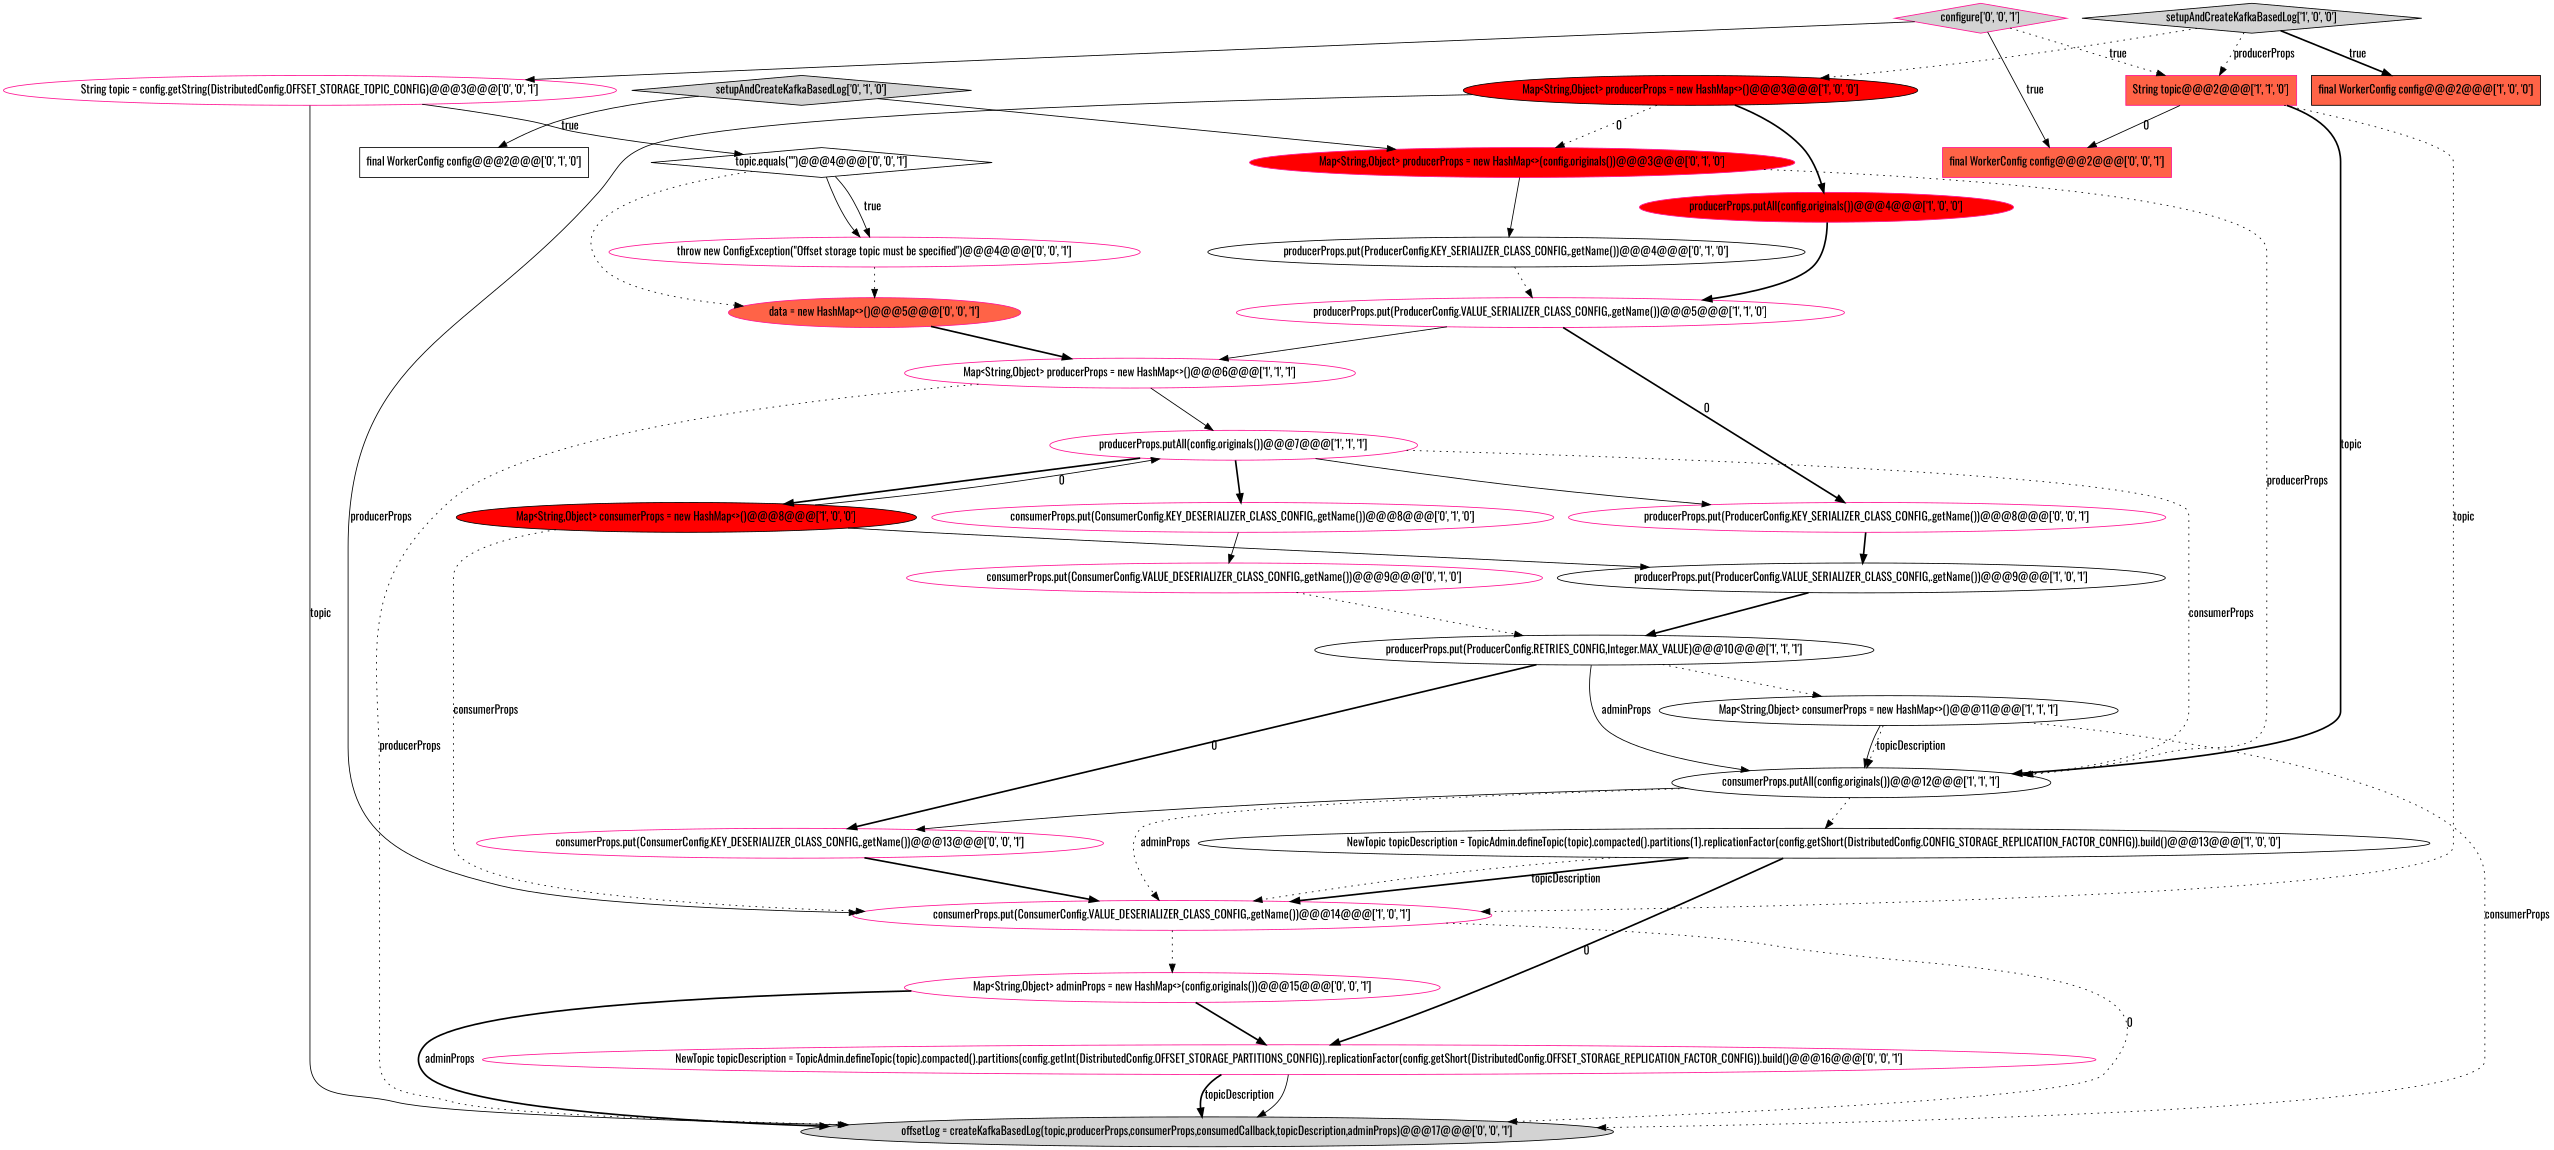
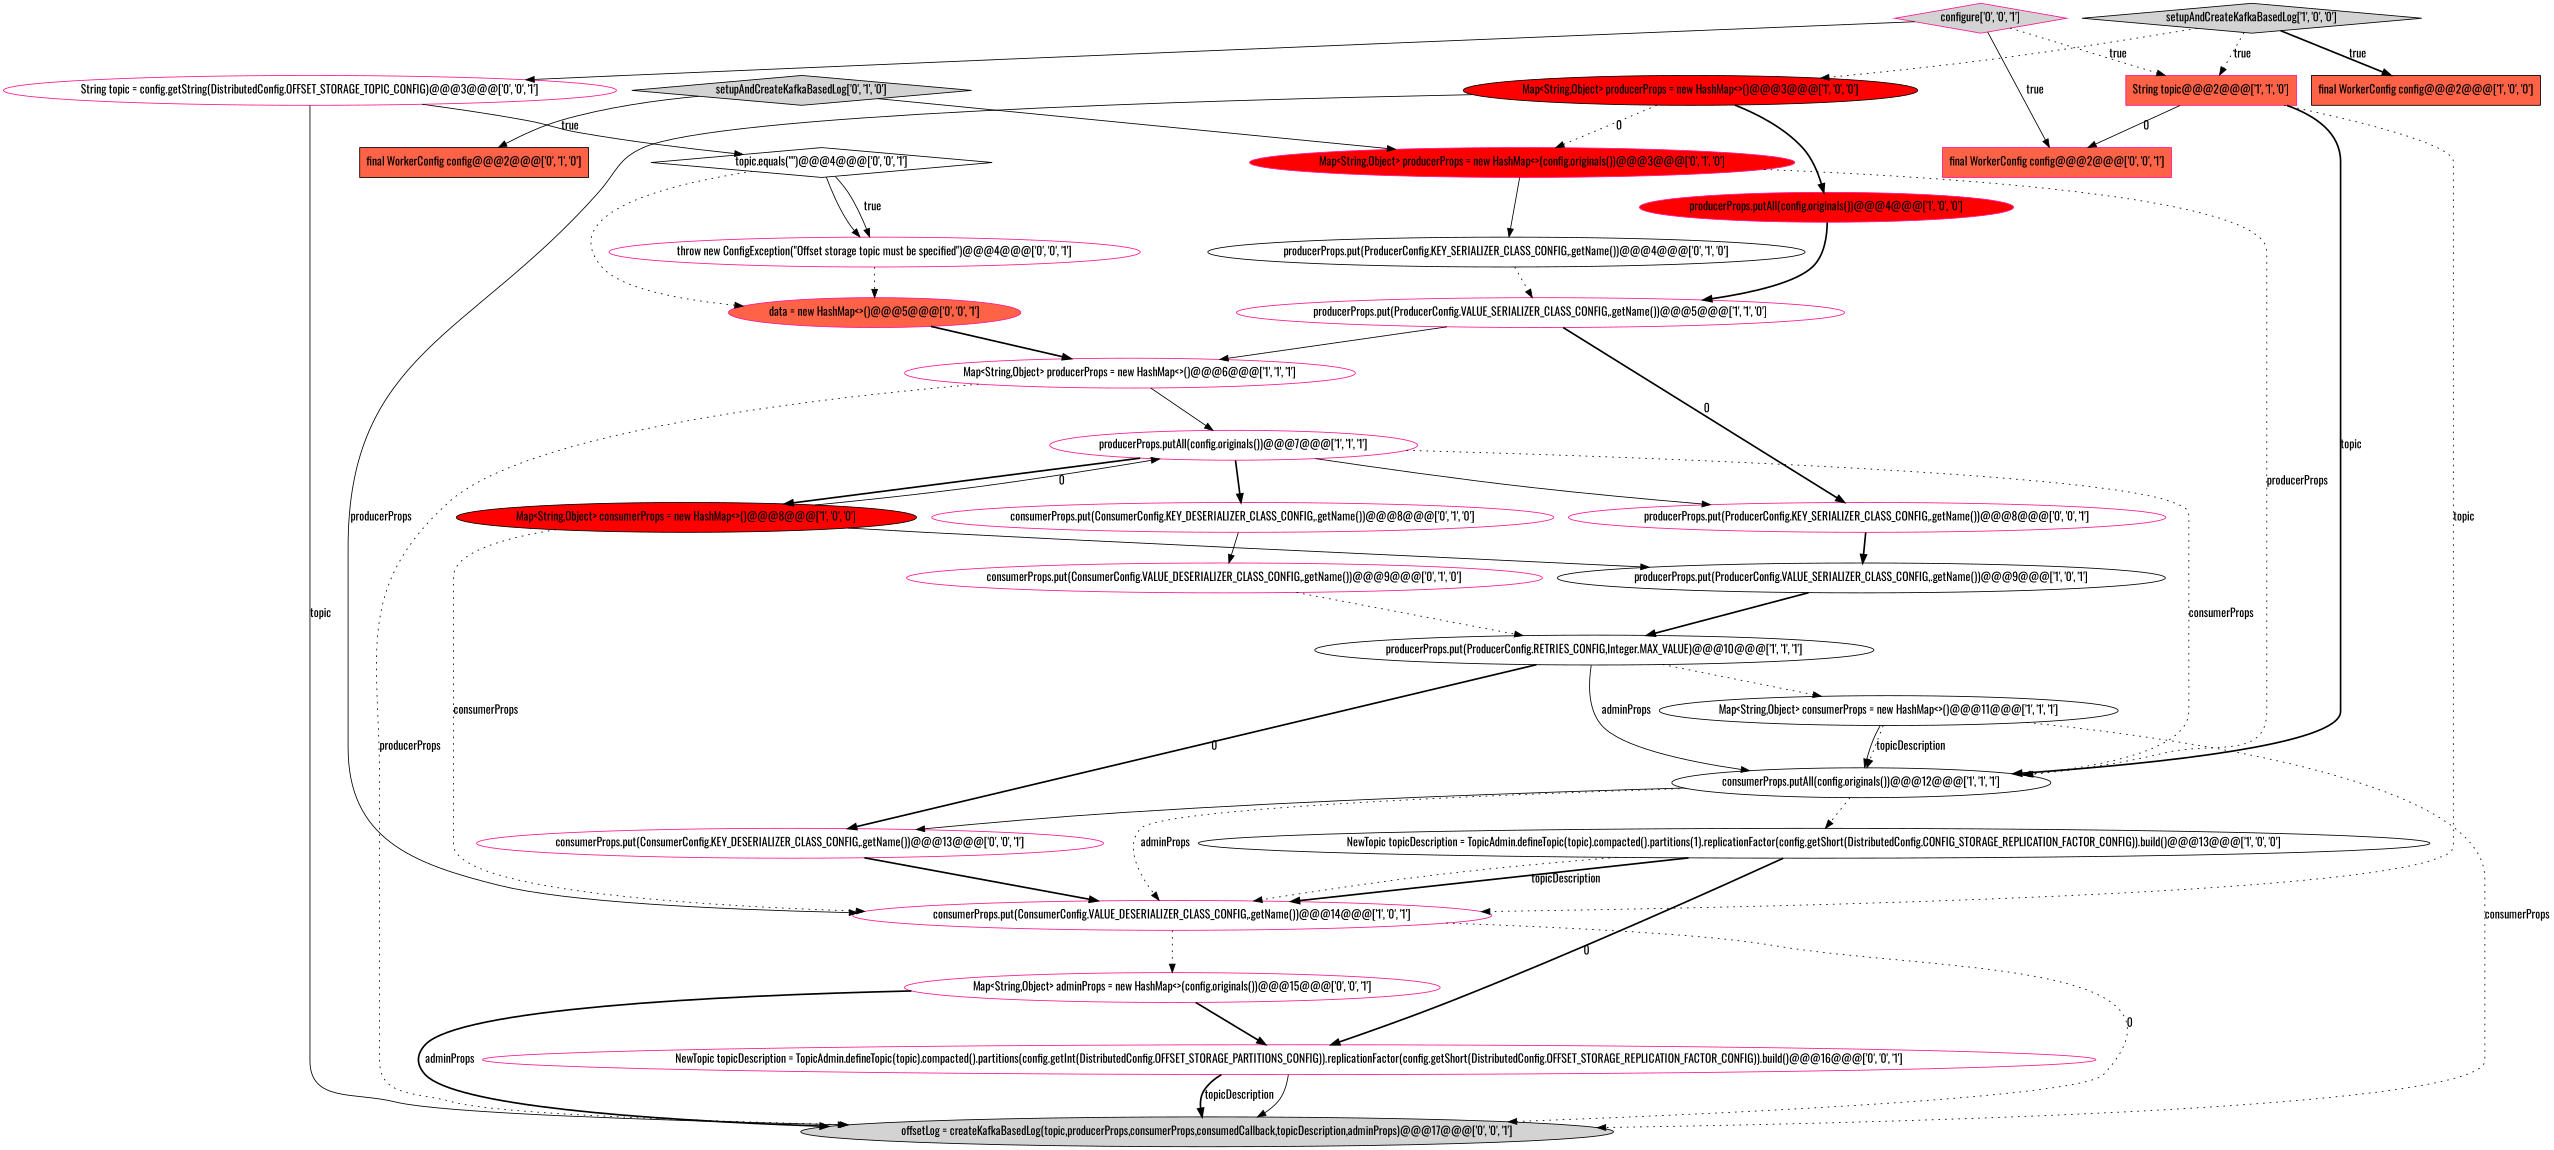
(2264, 54) -> (2243, 54)
(474, 163) -> (474, 163)
